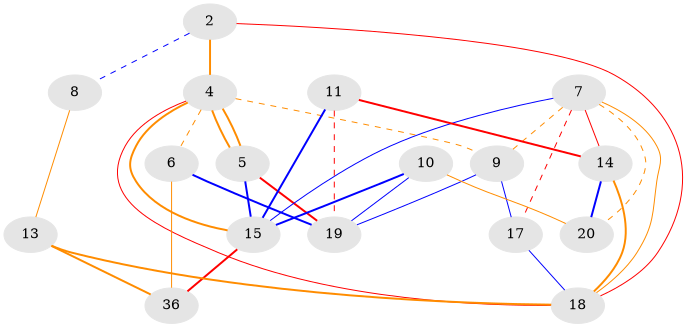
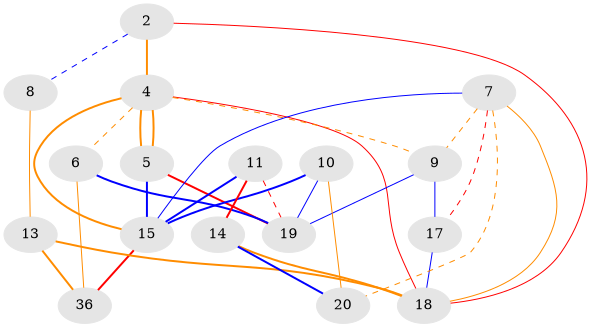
(592, 128) -> none
